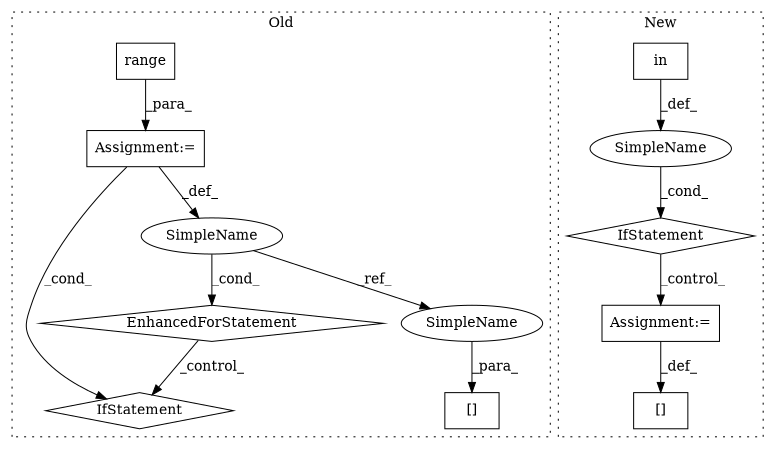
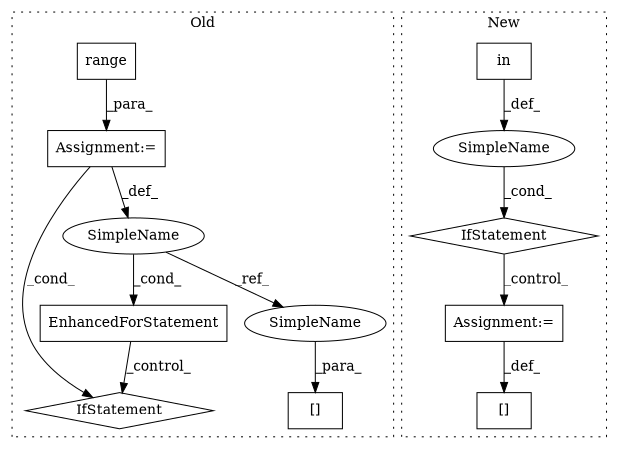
(212, 323) -> (134, 323)
